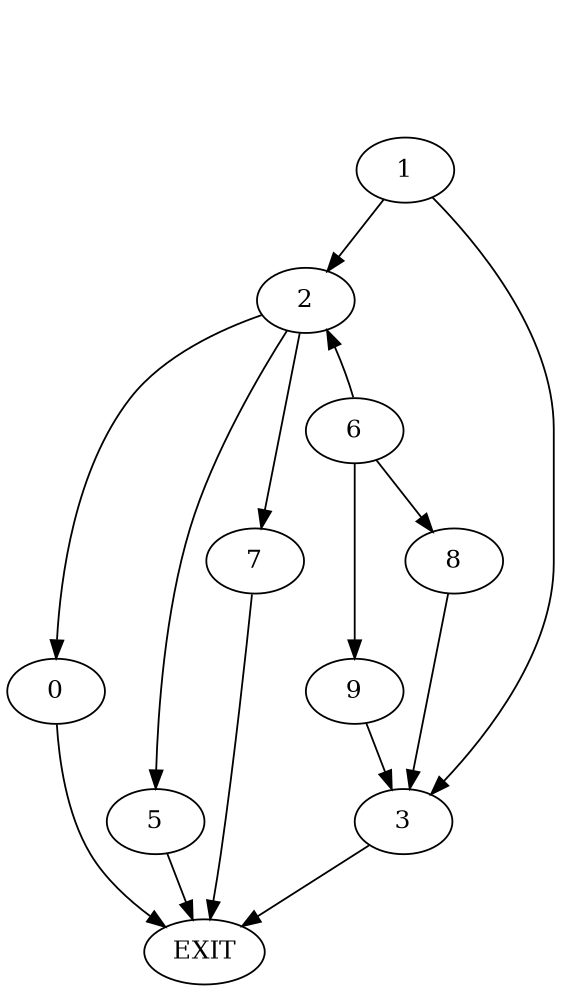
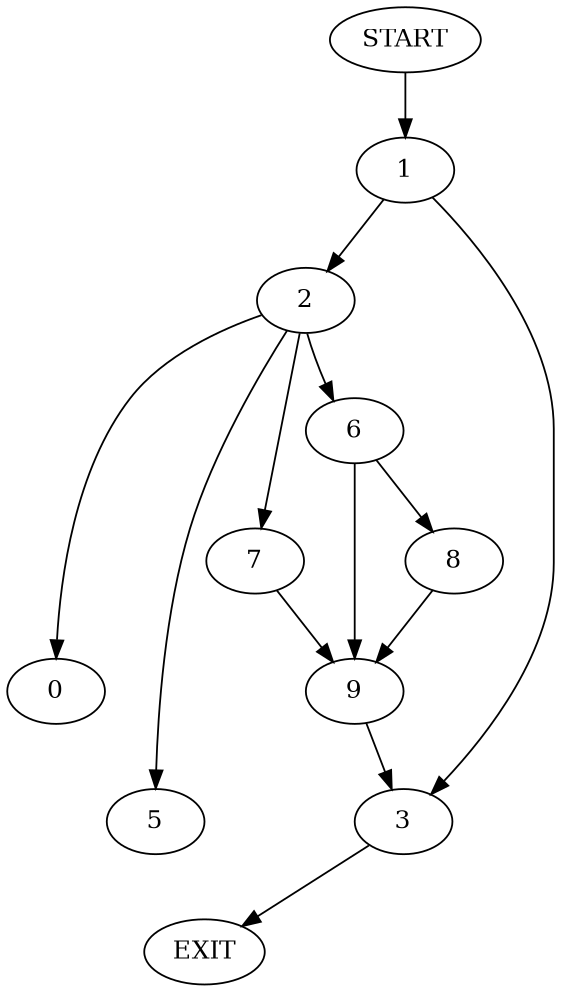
none -> (405, 40)
(345, 372) -> (316, 359)
(431, 682) -> (410, 619)
(235, 748) -> (299, 619)
(80, 832) -> none
(177, 878) -> none
